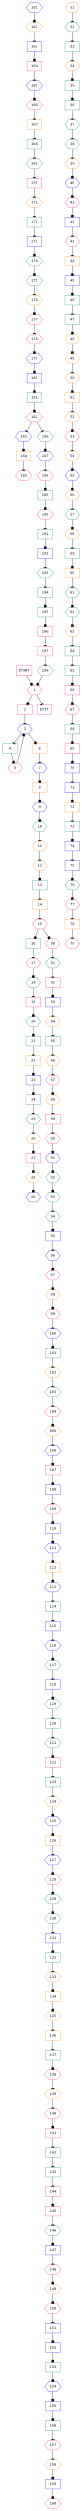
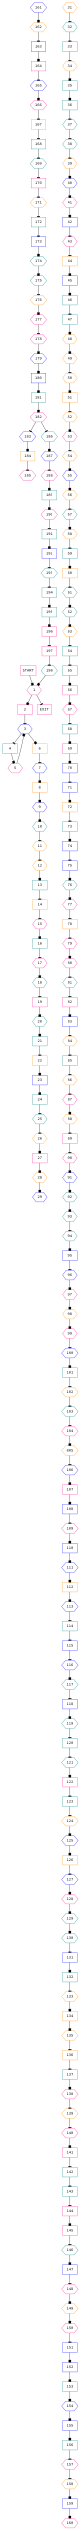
(46, 933) -> (70, 952)
